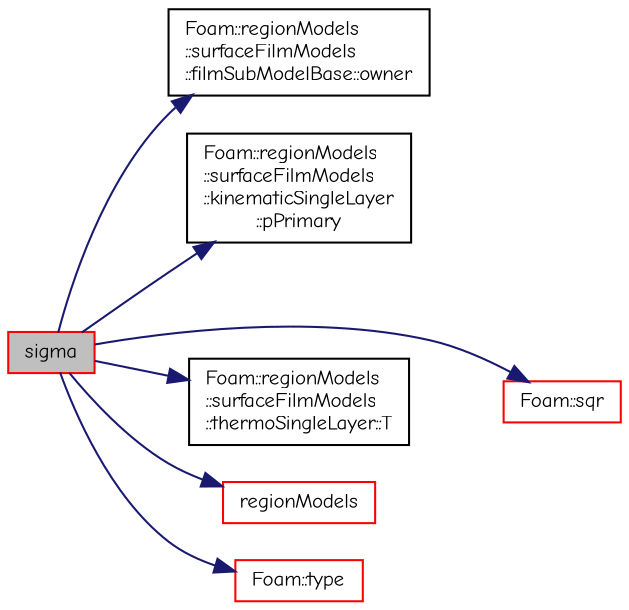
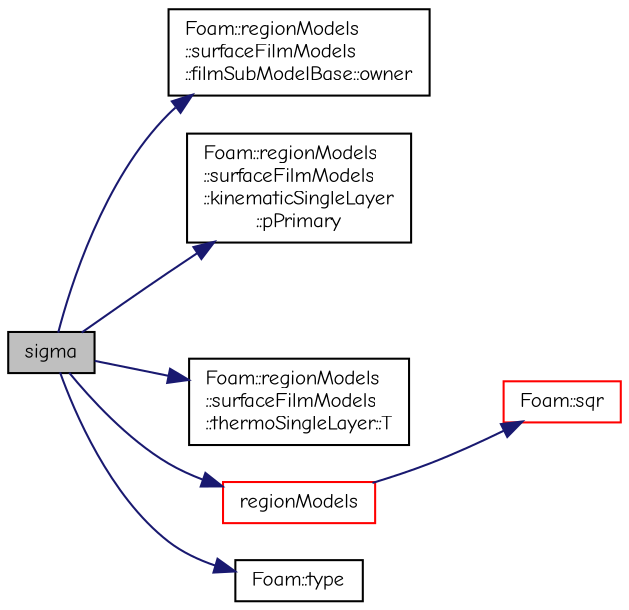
(306, 327) -> (439, 460)
(51, 353) -> (51, 353)
(299, 581) -> (299, 581)
